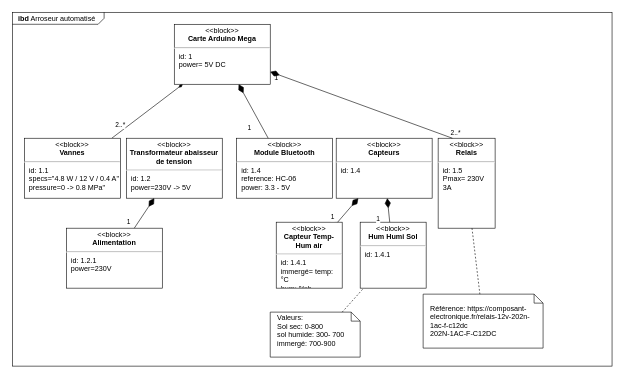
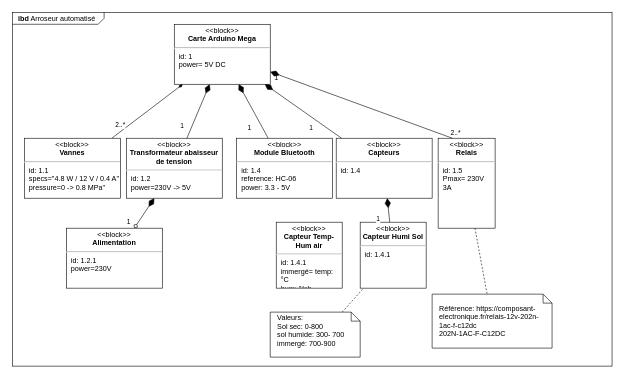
none -> (307, 114)
none -> (197, 115)
(348, 211) -> none
(393, 222) -> (393, 222)
(136, 226) -> (137, 224)
(483, 321) -> (492, 321)
